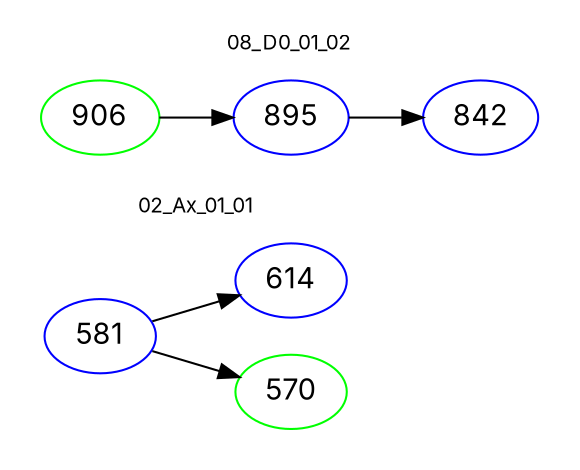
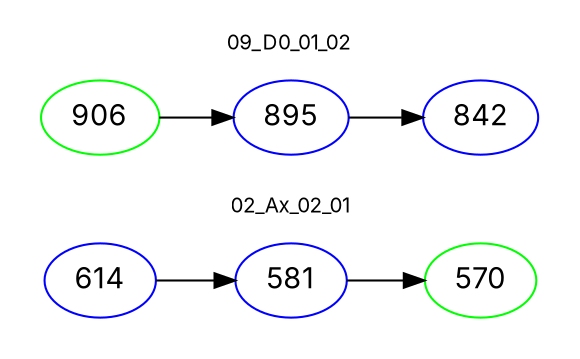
(290, 44) -> (290, 44)
(196, 207) -> (290, 207)
(186, 311) -> (185, 280)
